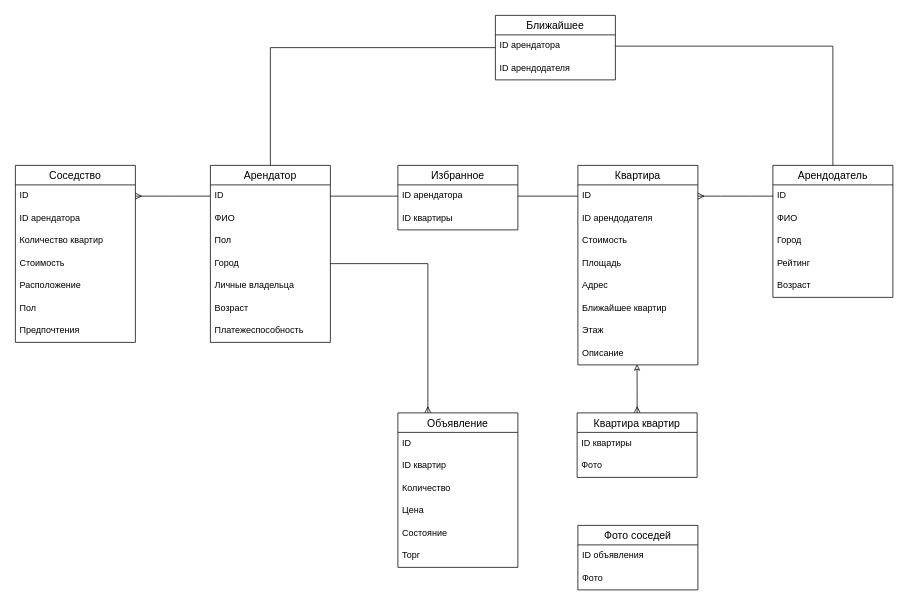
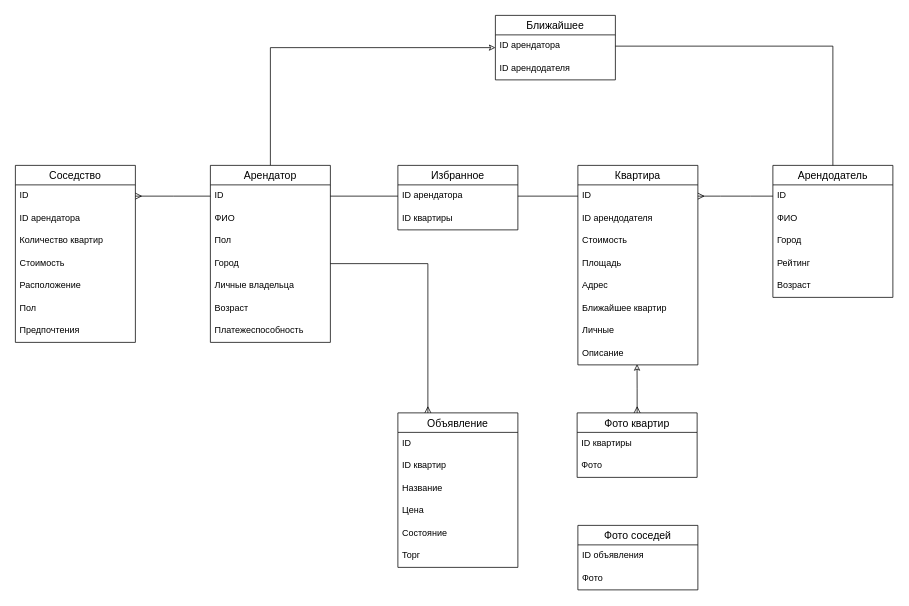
(490, 48) -> (489, 48)
(592, 330) -> (597, 330)
(637, 423) -> (637, 423)
(427, 488) -> (422, 488)
